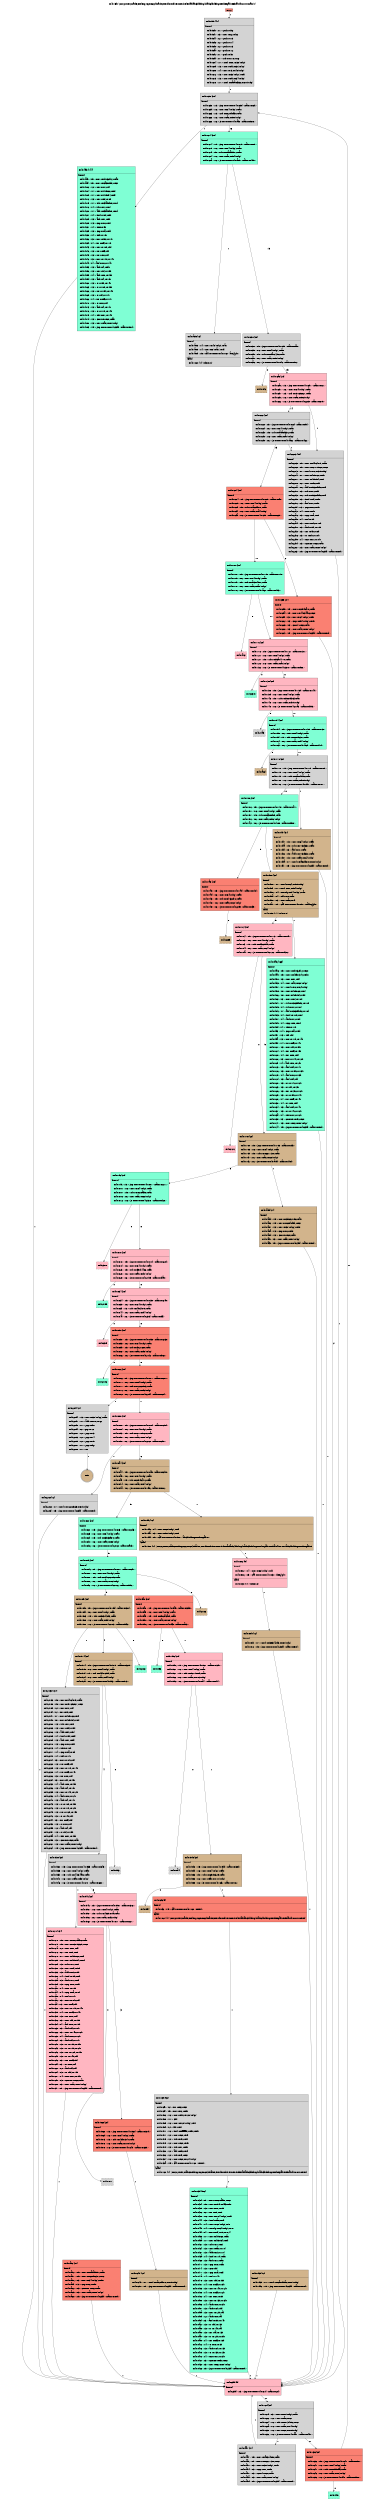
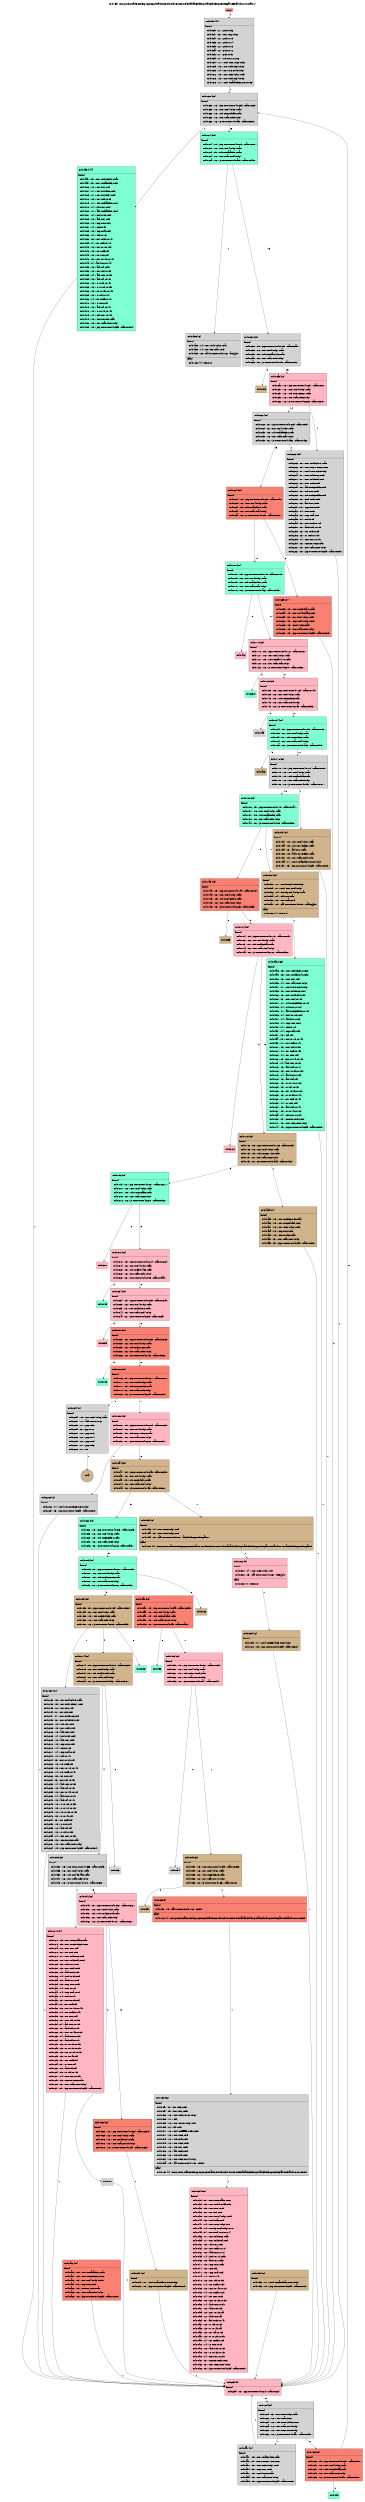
(275, 920) -> (246, 917)
(87, 1476) -> (87, 1476)
(219, 2280) -> (219, 2280)
(249, 2374) -> (124, 2324)
